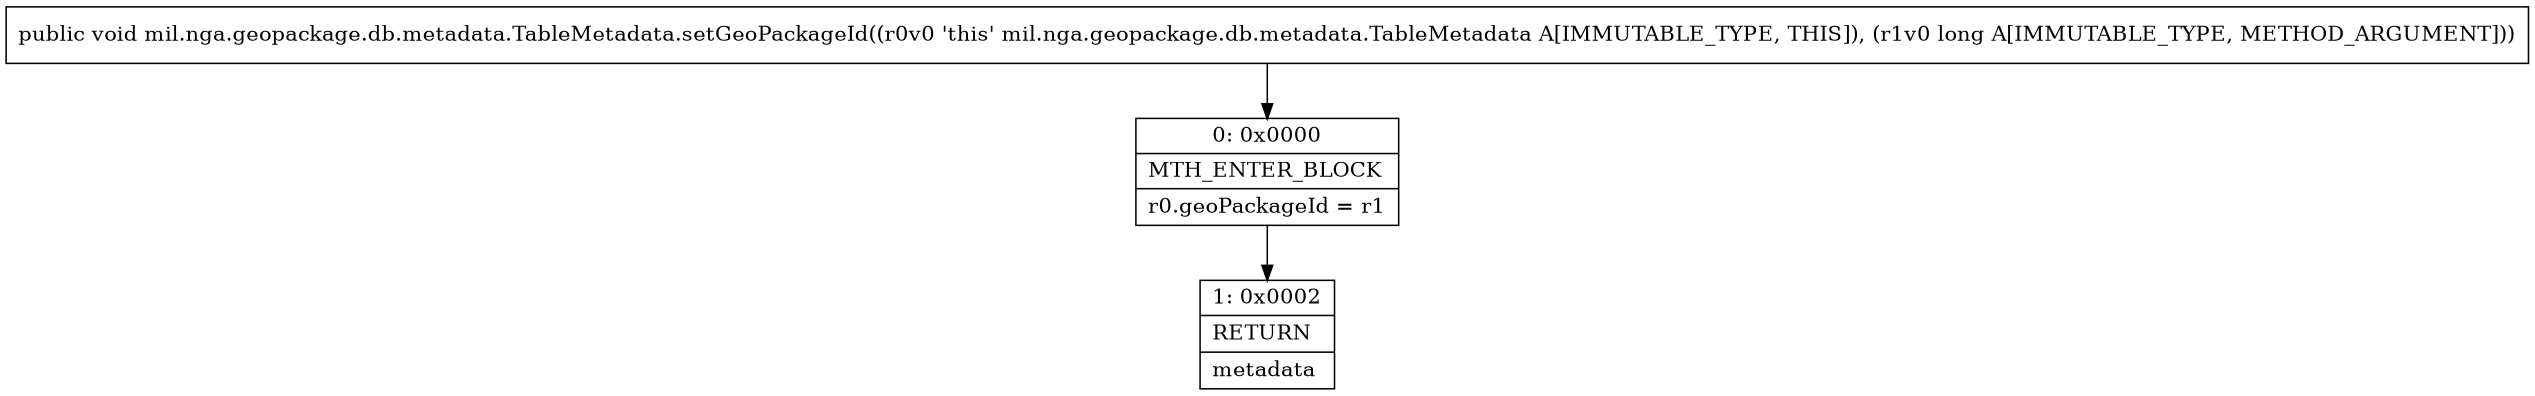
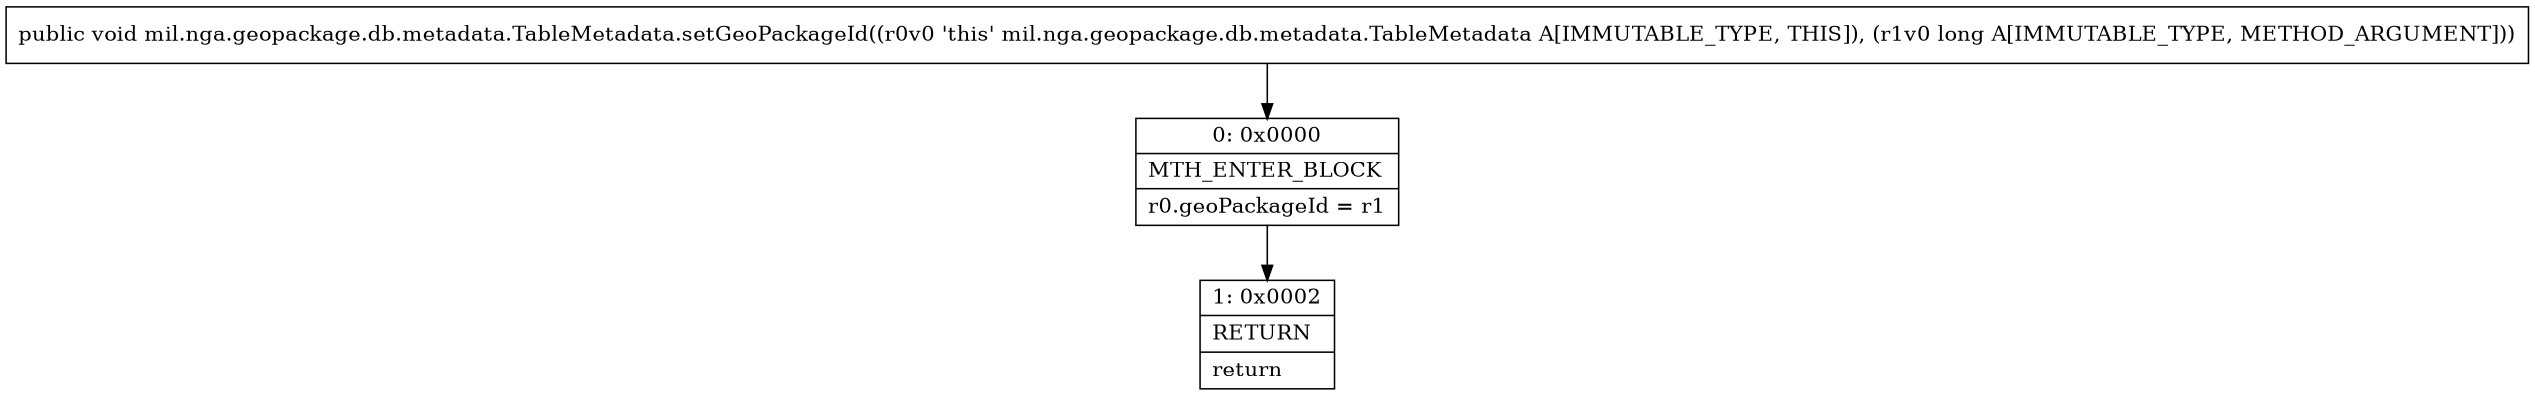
(1264, 370) -> (1247, 370)
